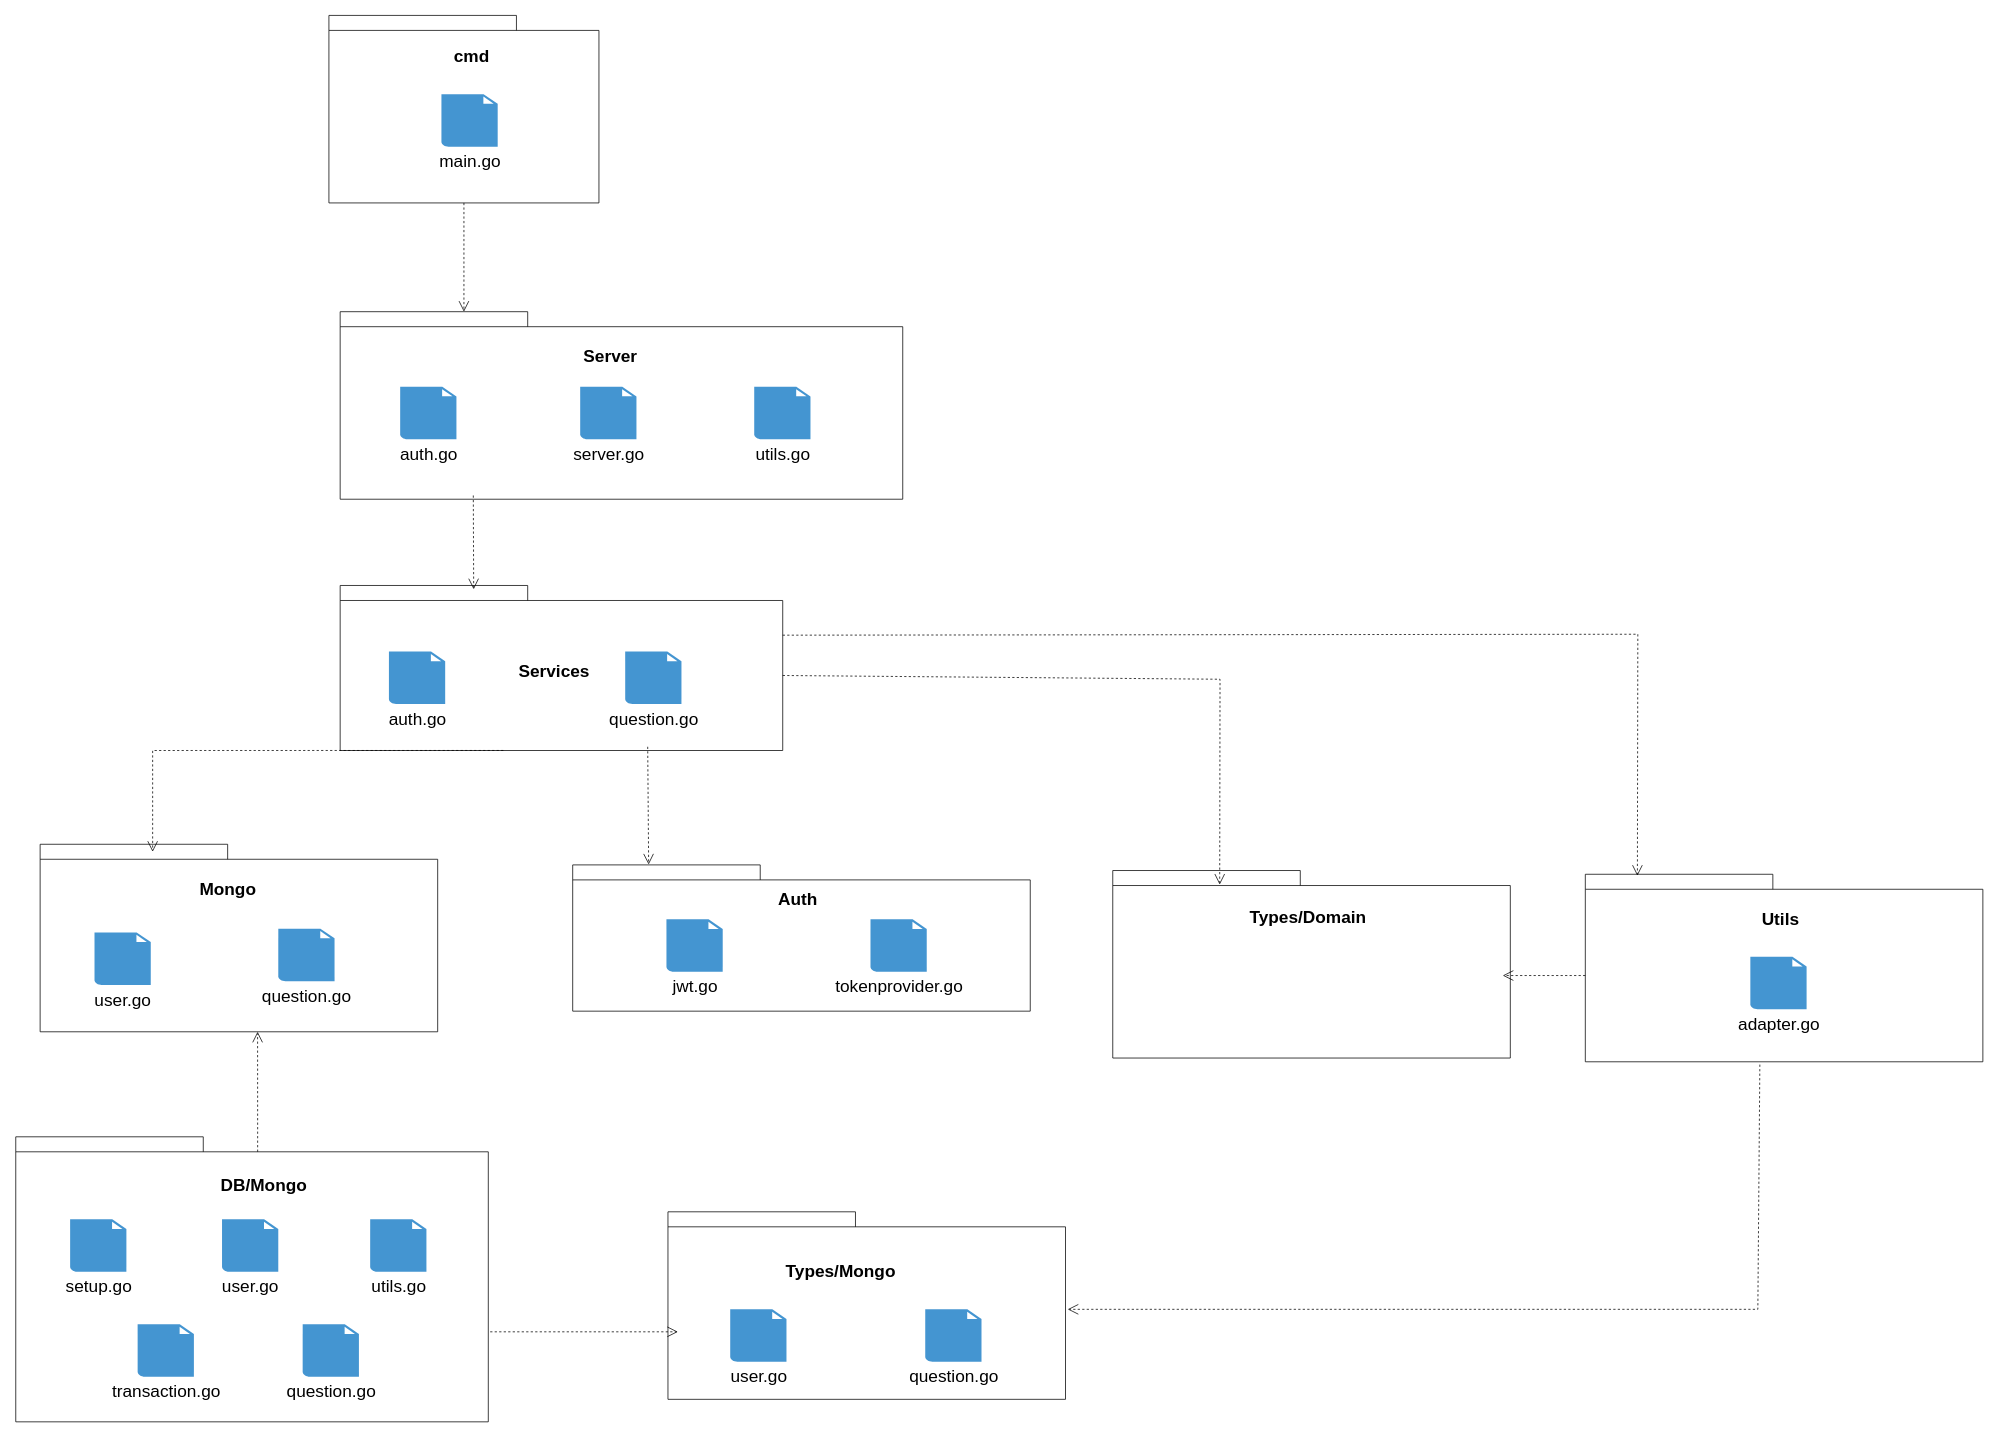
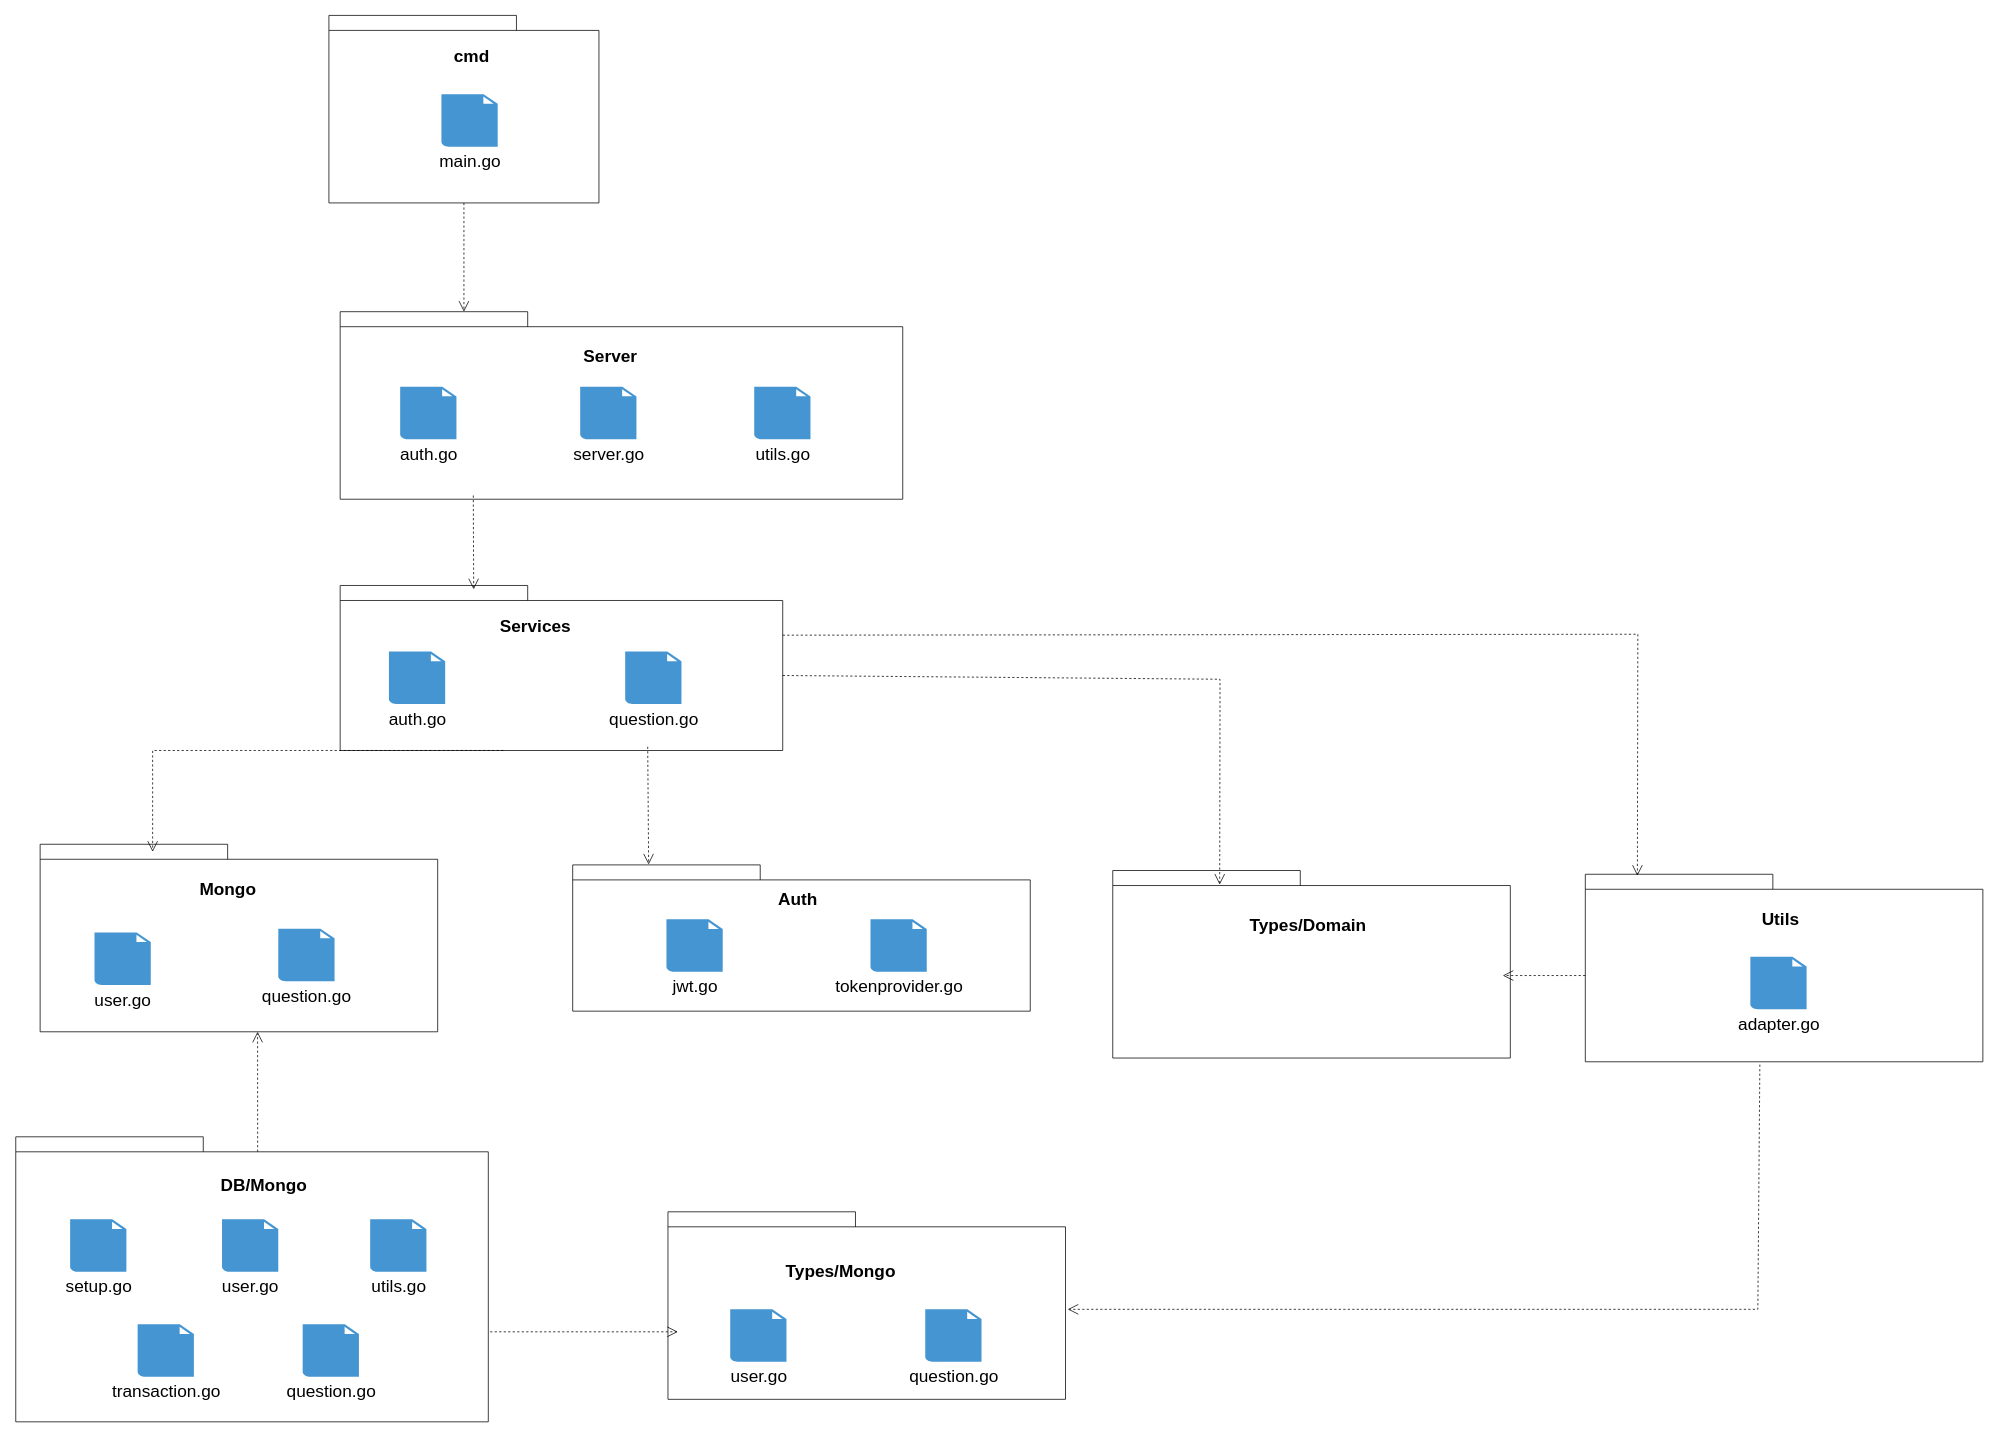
(554, 672) -> (535, 627)
(1308, 917) -> (1308, 925)
